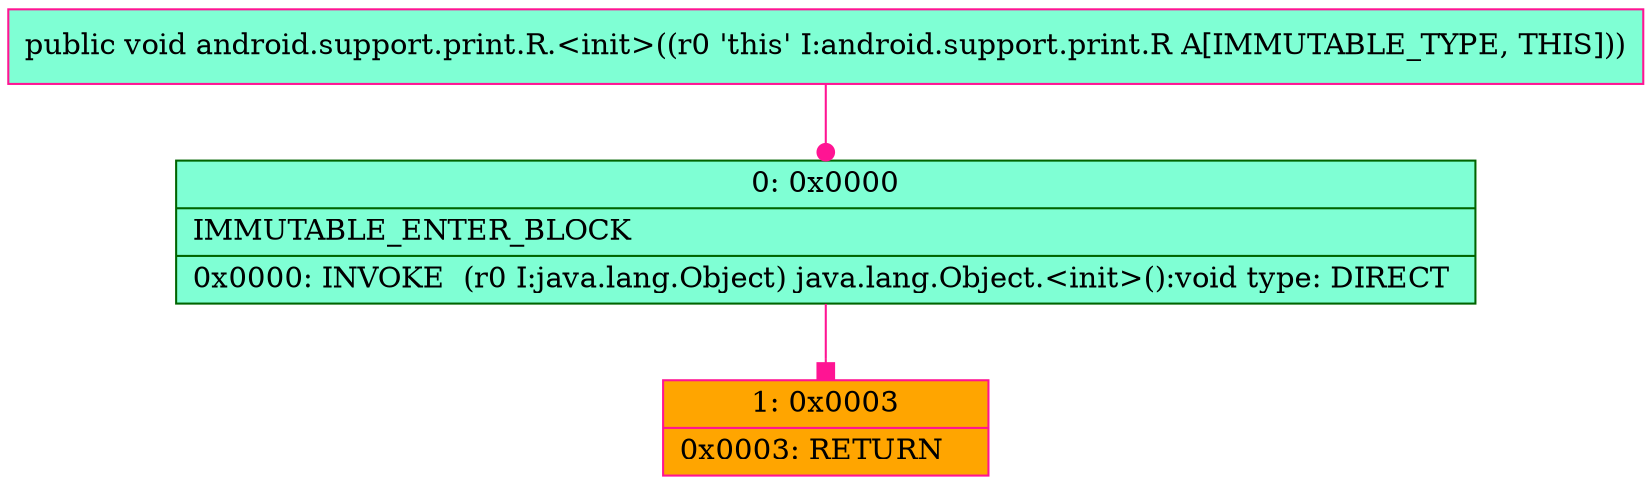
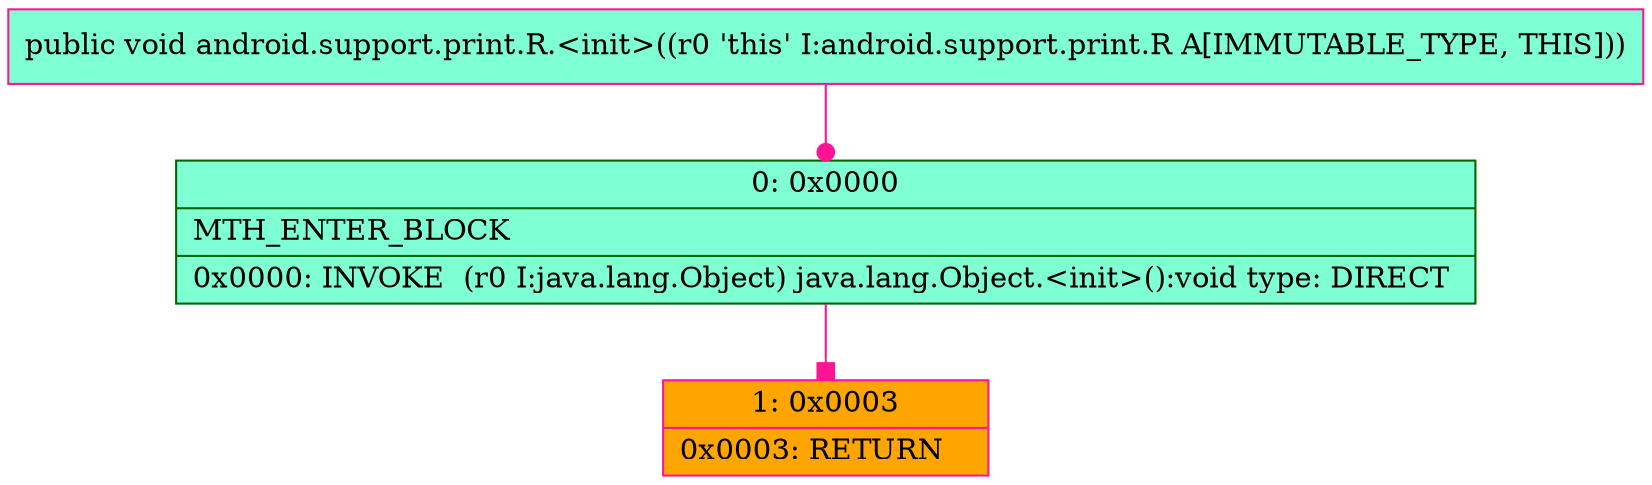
(412, 231) -> (352, 231)
